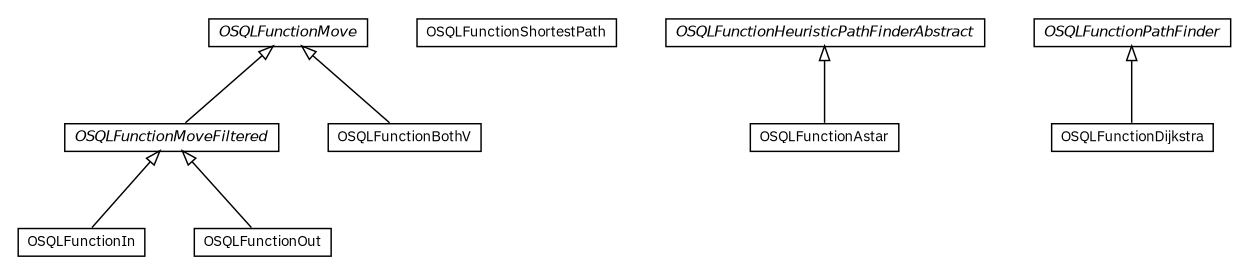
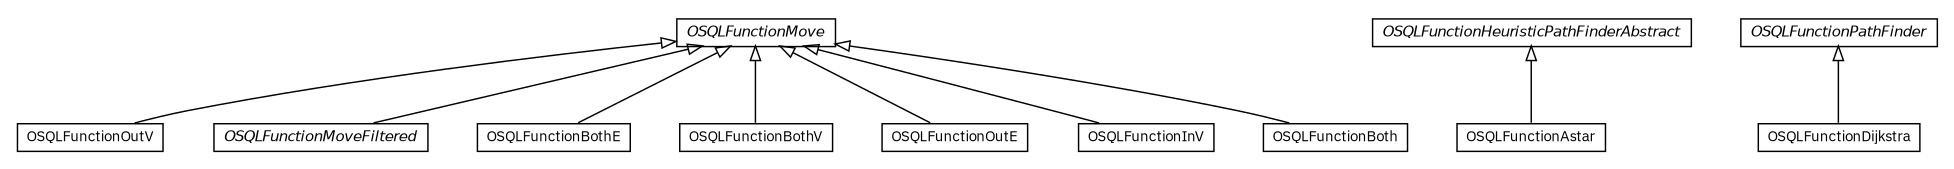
(516, 32) -> none
none -> (90, 137)
none -> (553, 137)
none -> (955, 137)
none -> (1146, 137)
none -> (1335, 137)
(81, 242) -> none
(263, 242) -> none
